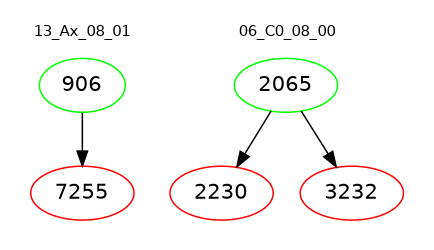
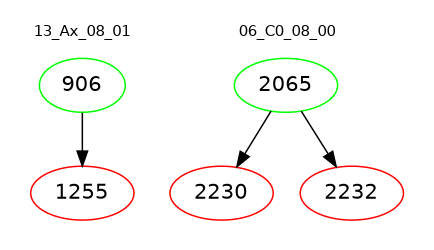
(82, 193) -> (82, 193)
(352, 193) -> (352, 193)
